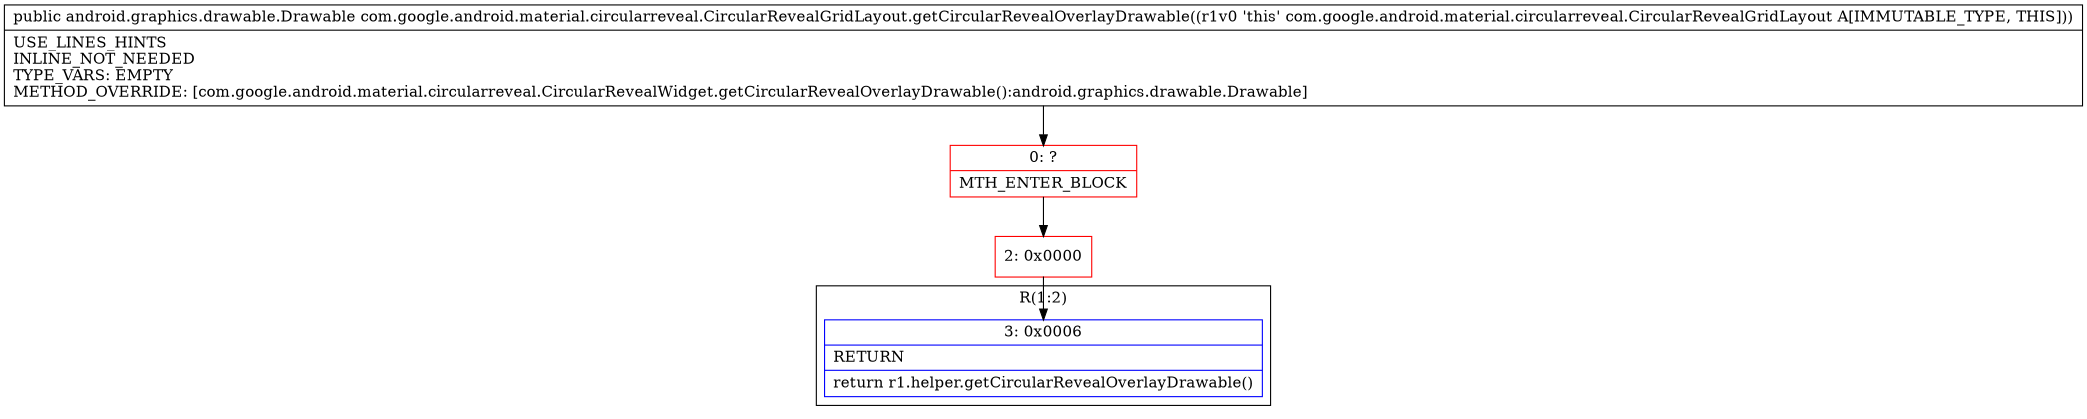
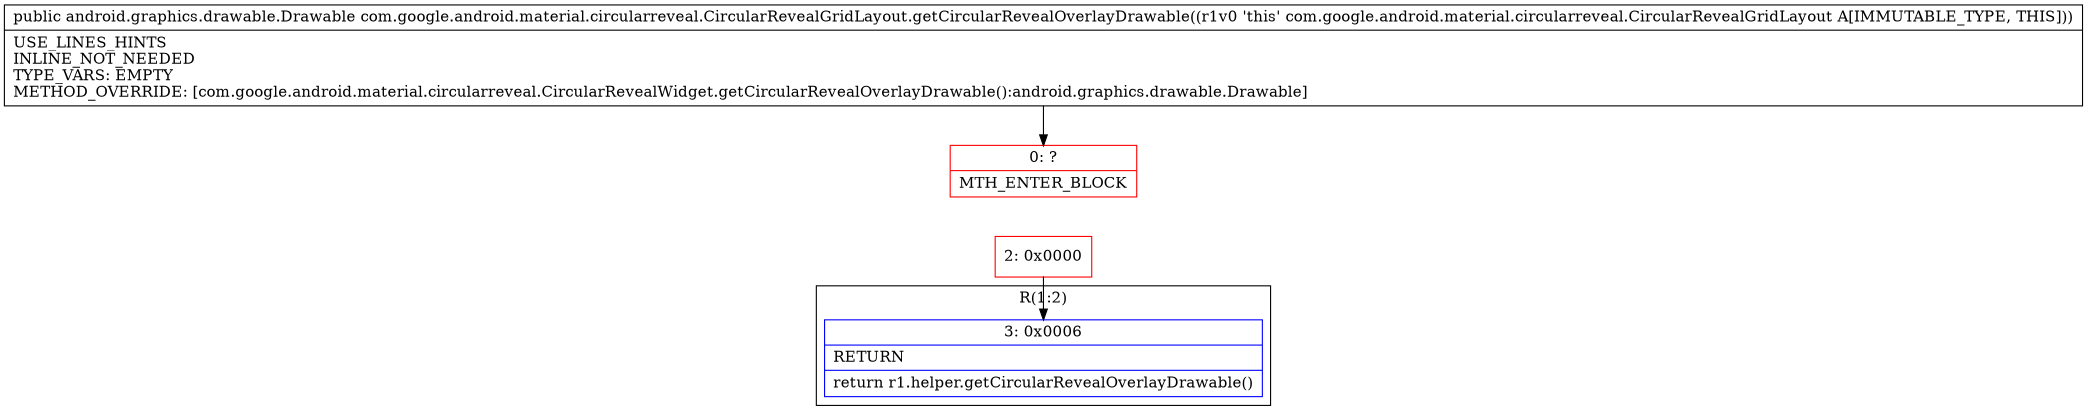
(1043, 211) -> none
